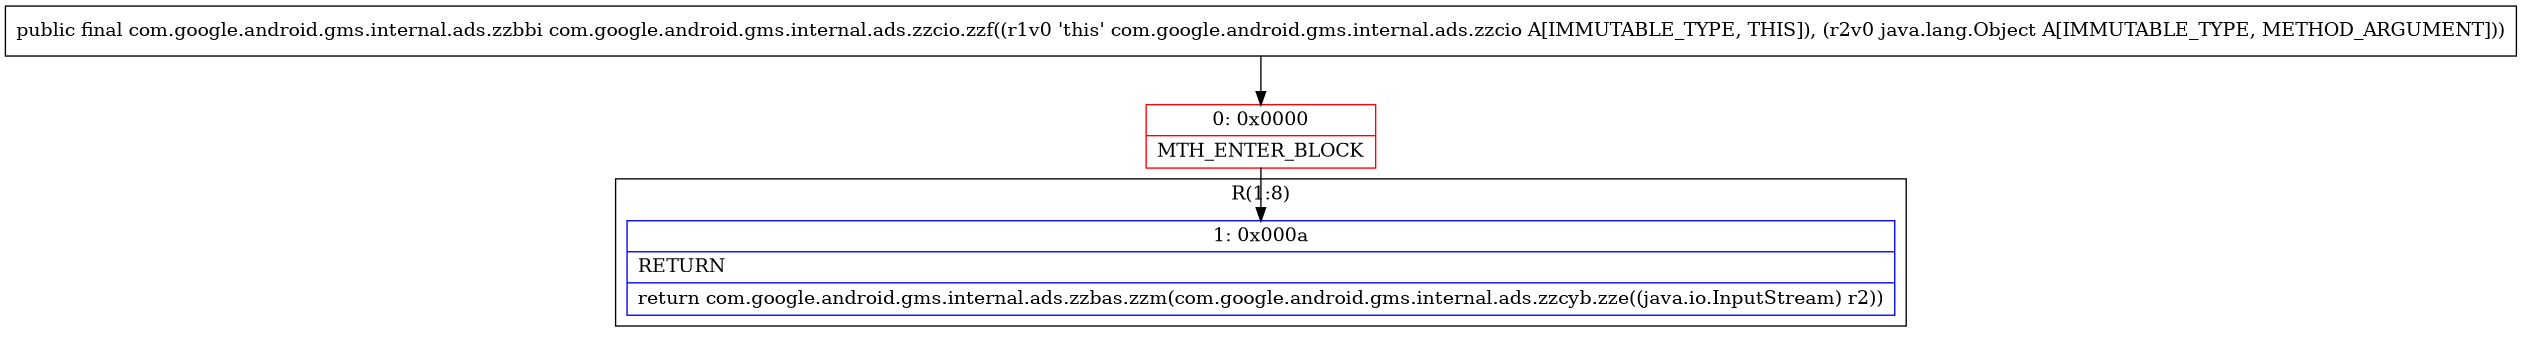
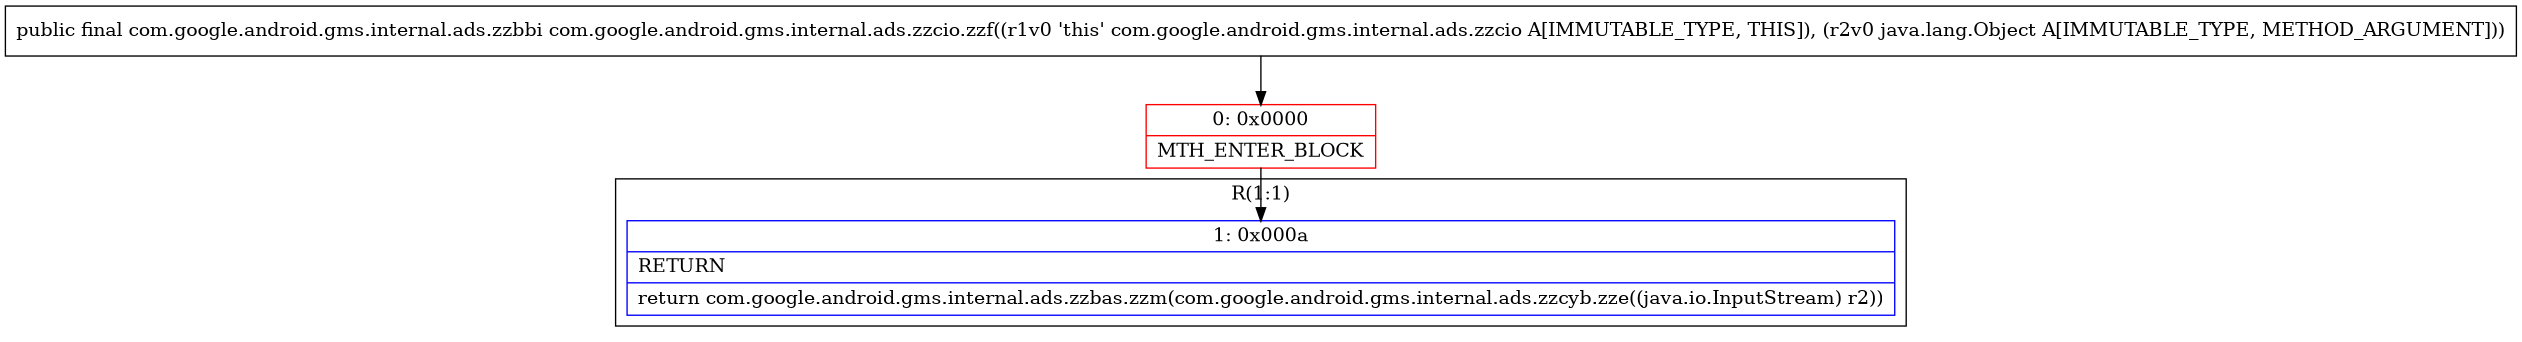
(1261, 194) -> (1261, 194)
